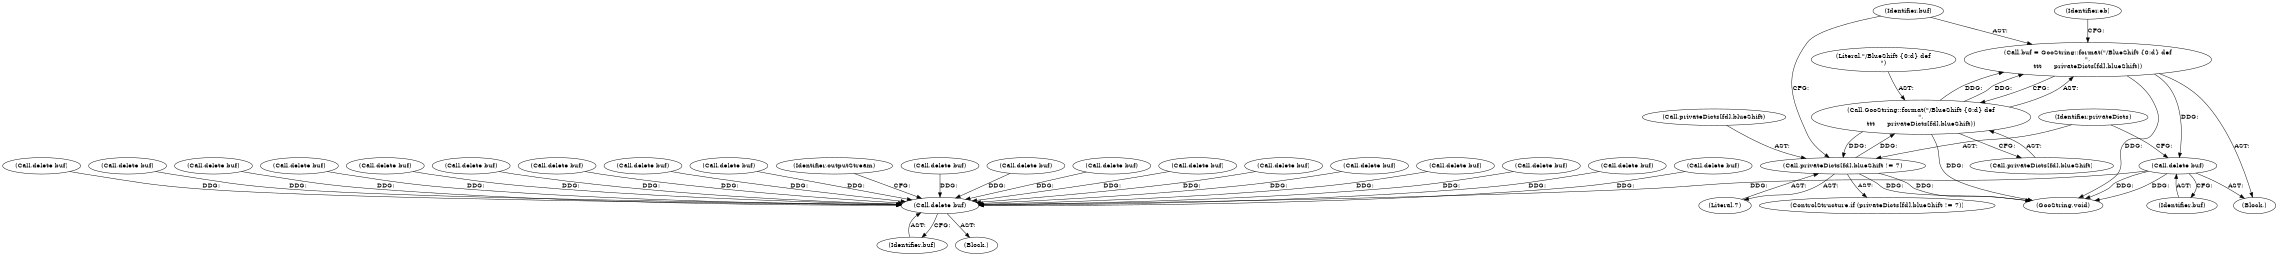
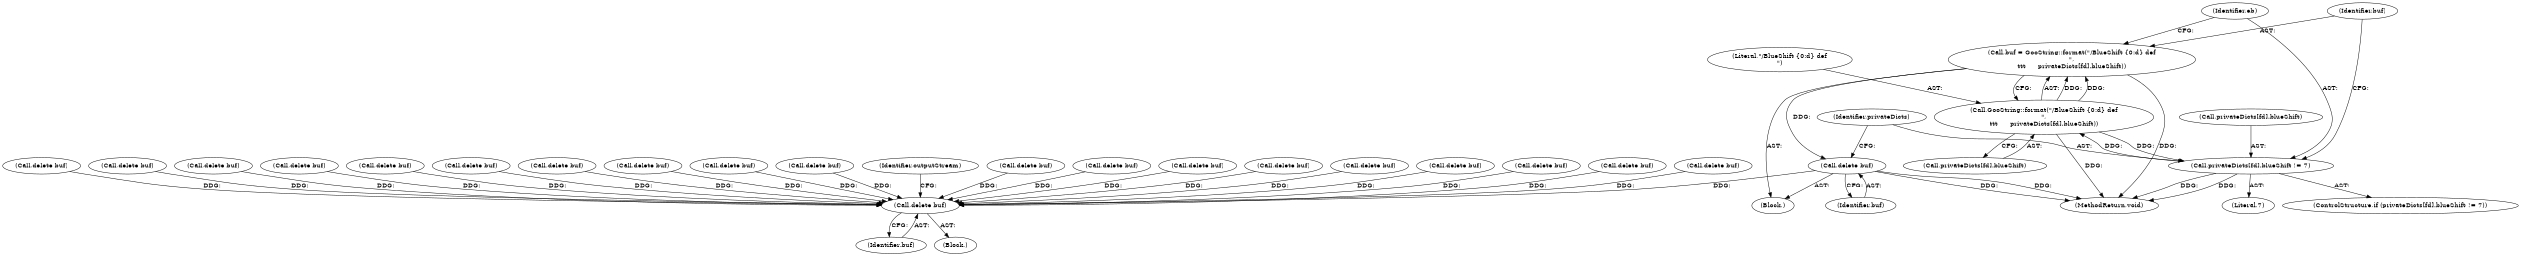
(1778, 187) -> (2317, 83)
(2063, 206) -> (2109, 206)
